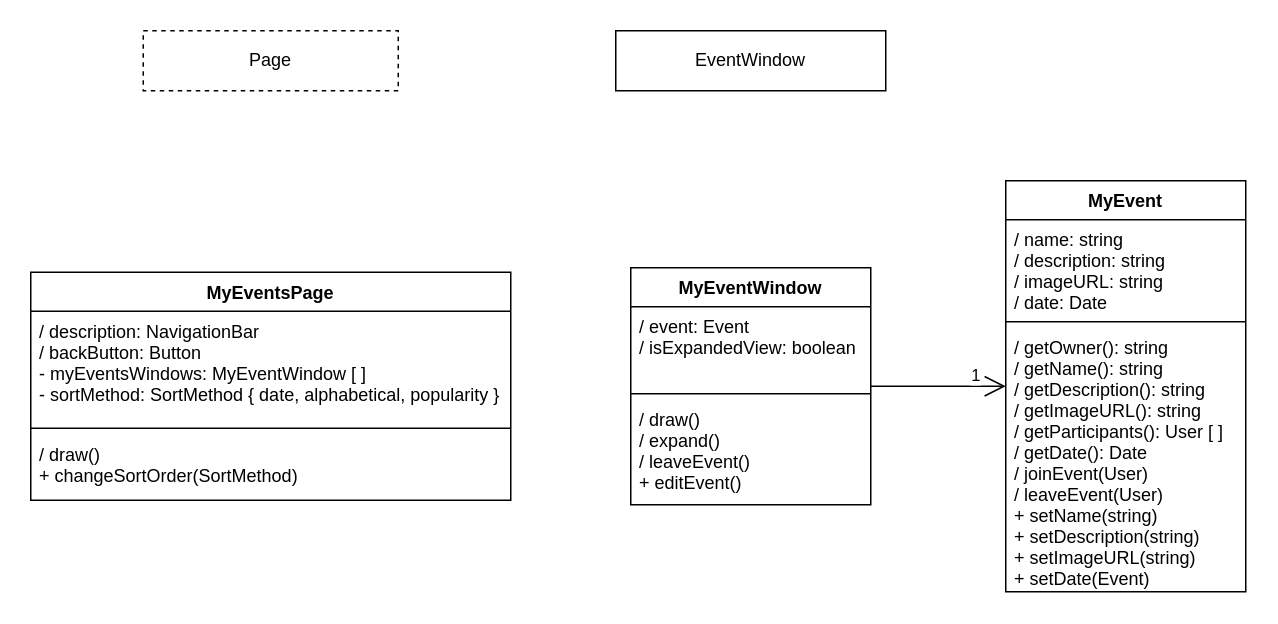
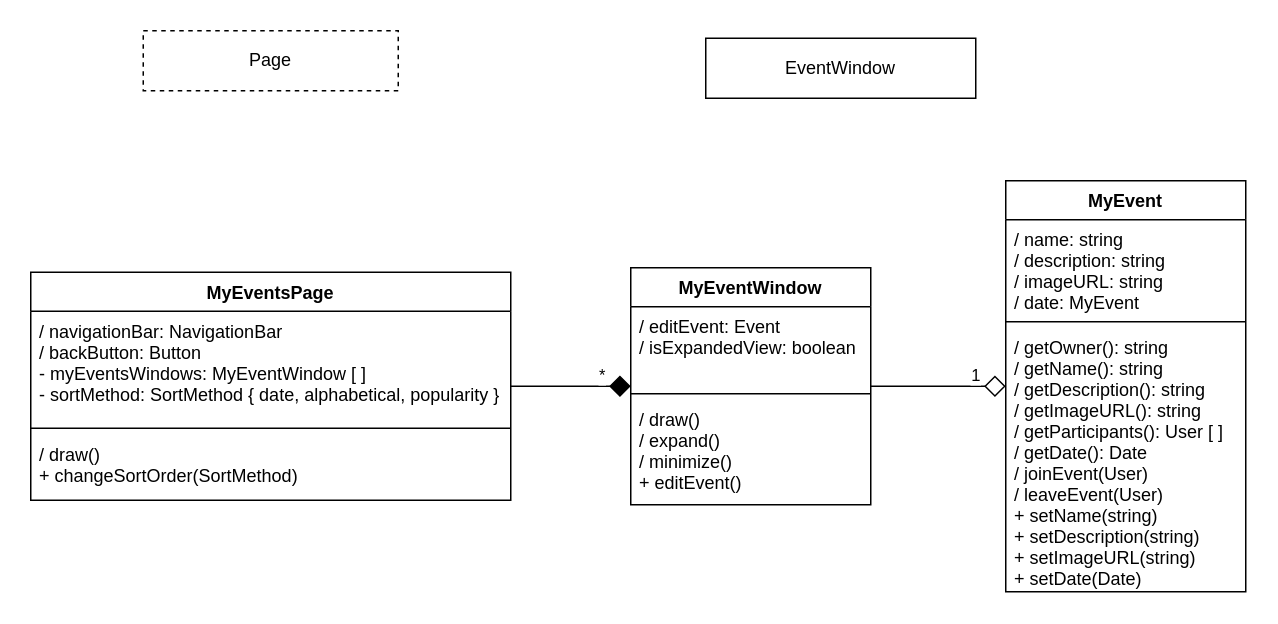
(751, 61) -> (841, 68)
(1075, 240) -> (1075, 240)
(703, 327) -> (720, 327)
(164, 332) -> (174, 332)
(1105, 348) -> (1105, 348)
none -> (560, 386)
(992, 386) -> (984, 386)
(677, 420) -> (677, 420)
